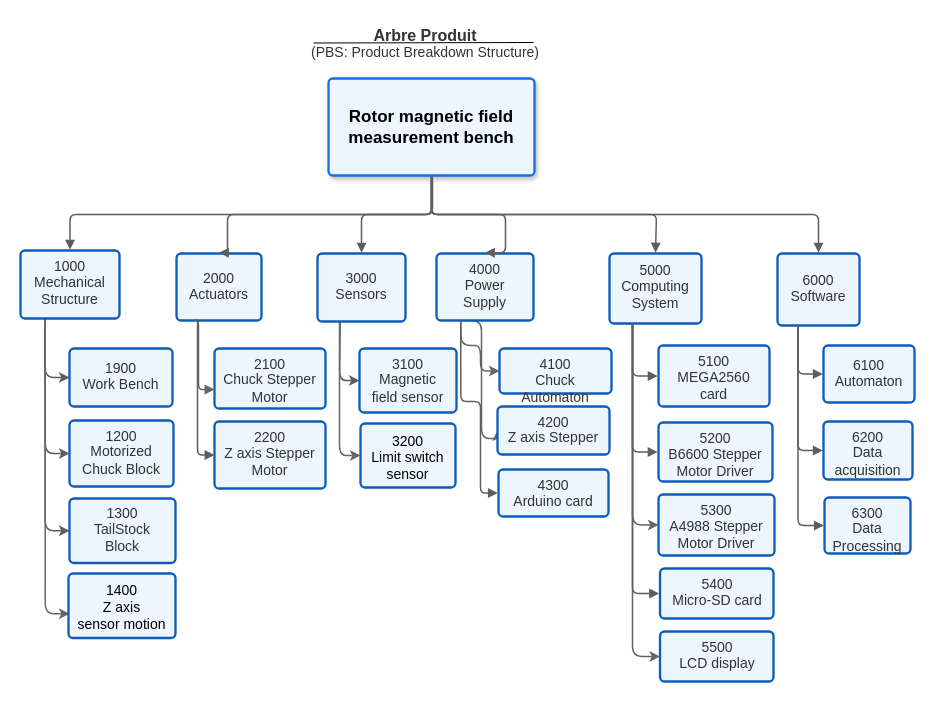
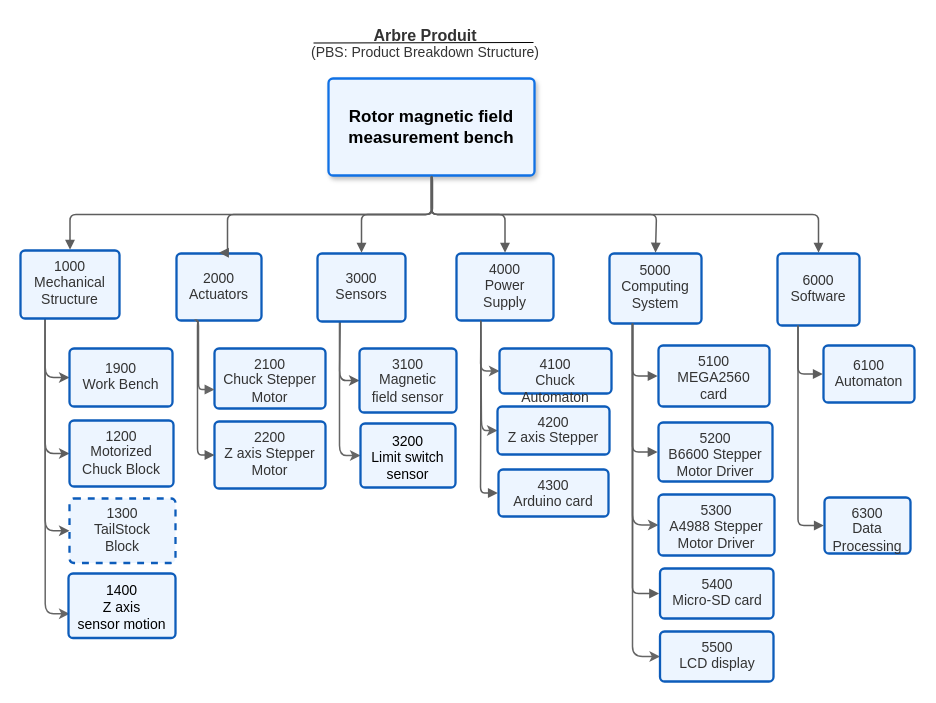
(485, 287) -> (505, 287)
(806, 451) -> none
(868, 451) -> none
(123, 531) -> (123, 531)
